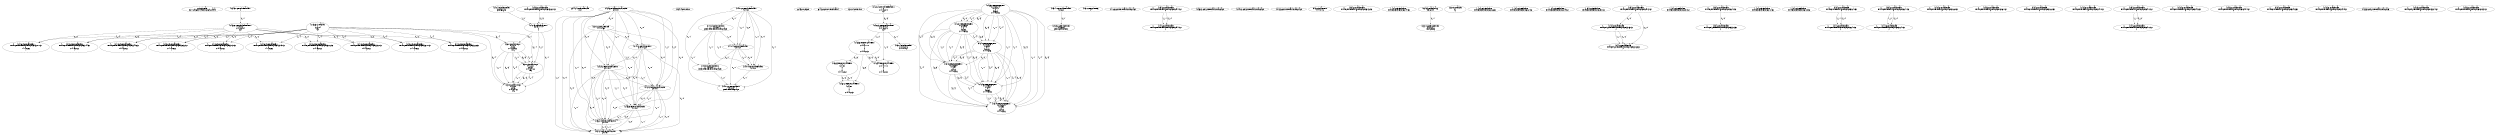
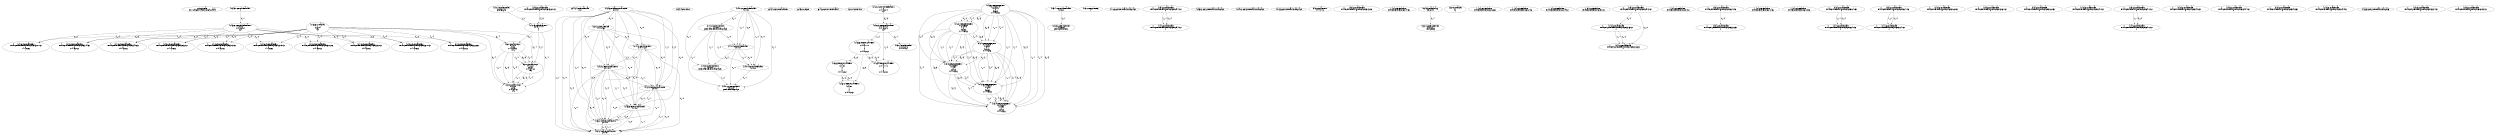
none -> (778, 9)
(645, 68) -> (655, 67)
